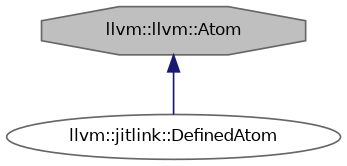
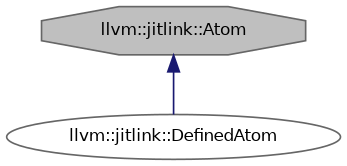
(174, 31) -> (174, 31)
